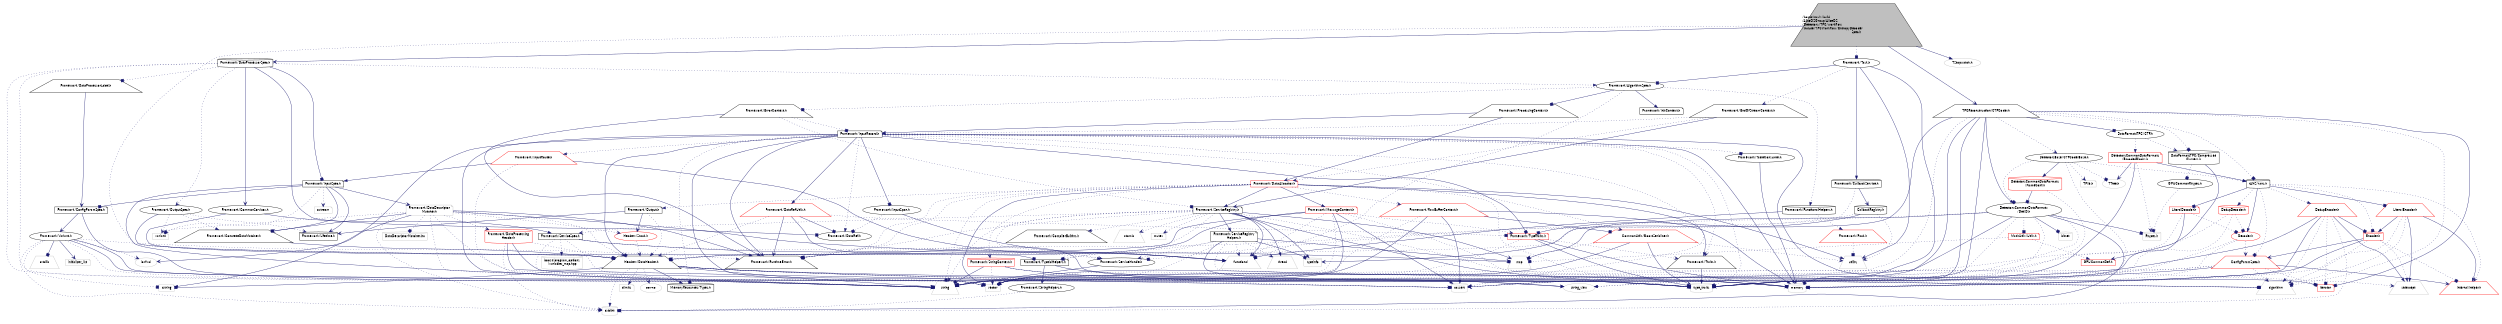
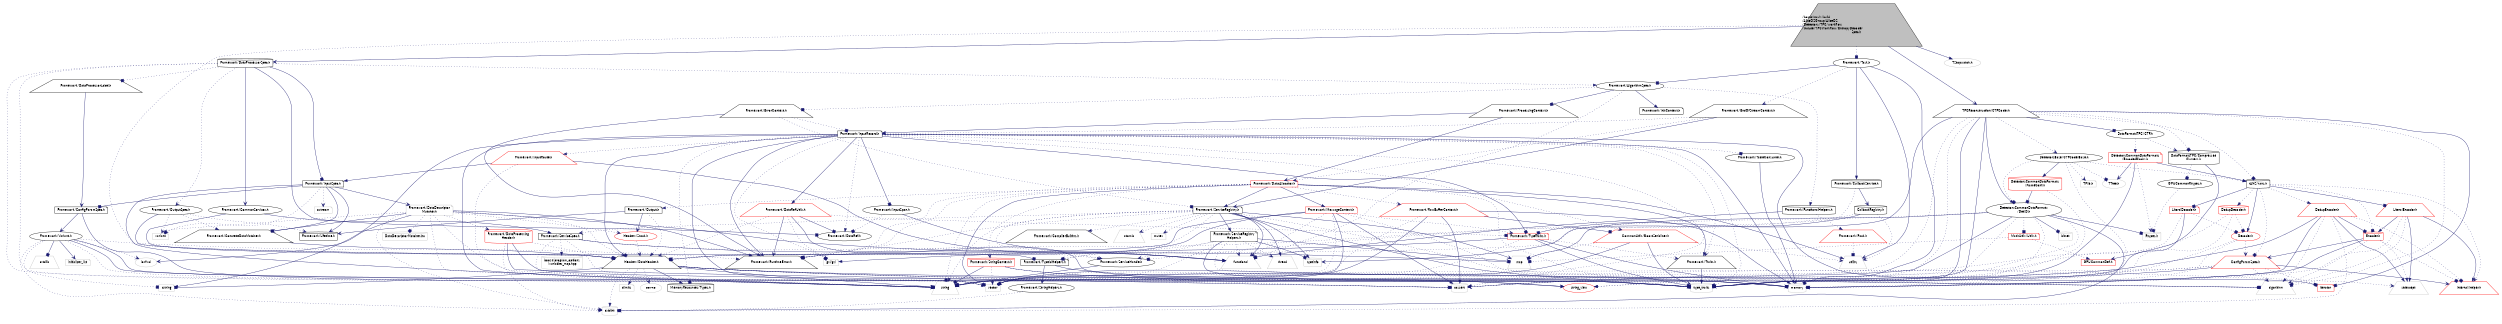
(2326, 249) -> (2409, 242)
none -> (831, 262)
(1545, 281) -> (1545, 281)
(1579, 288) -> (1579, 288)
